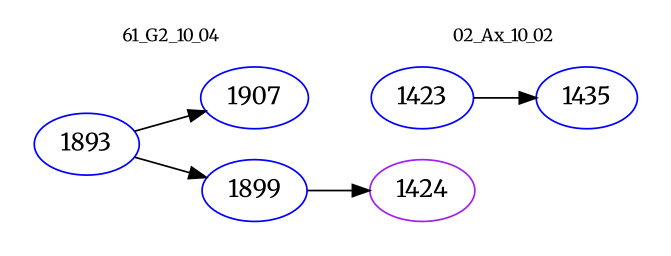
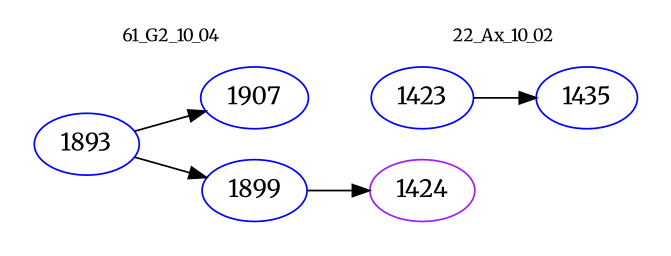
(503, 37) -> (503, 37)
